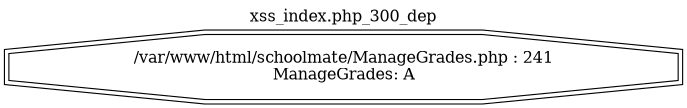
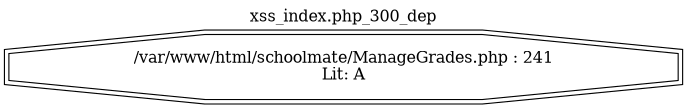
(344, 67) -> (344, 67)
